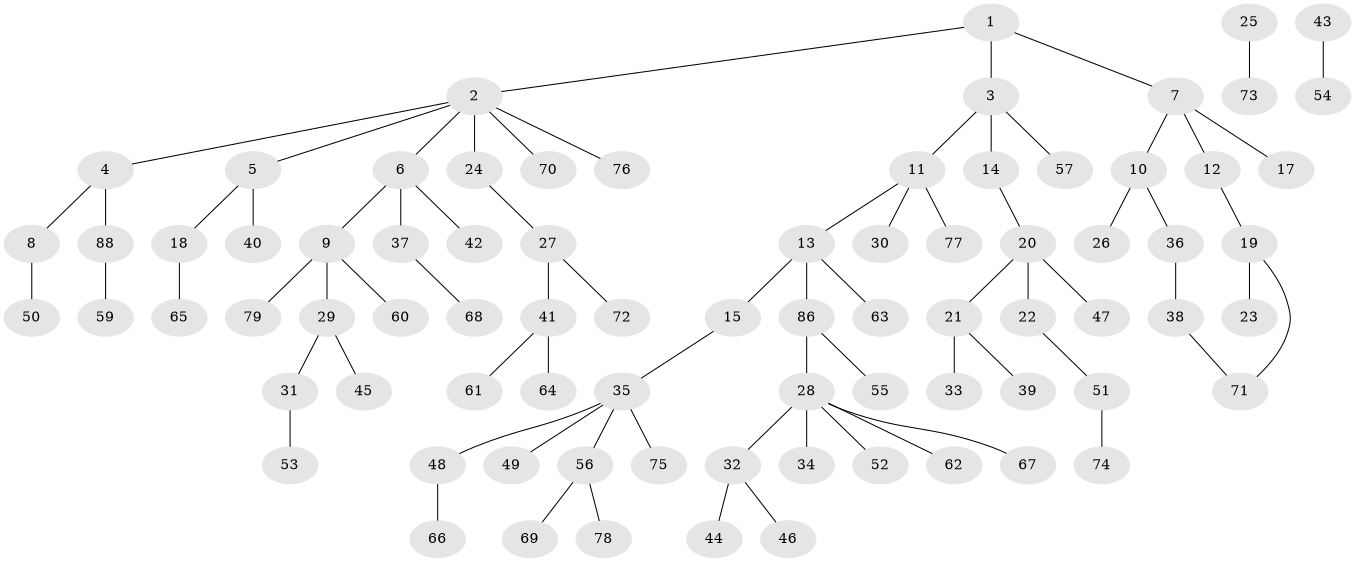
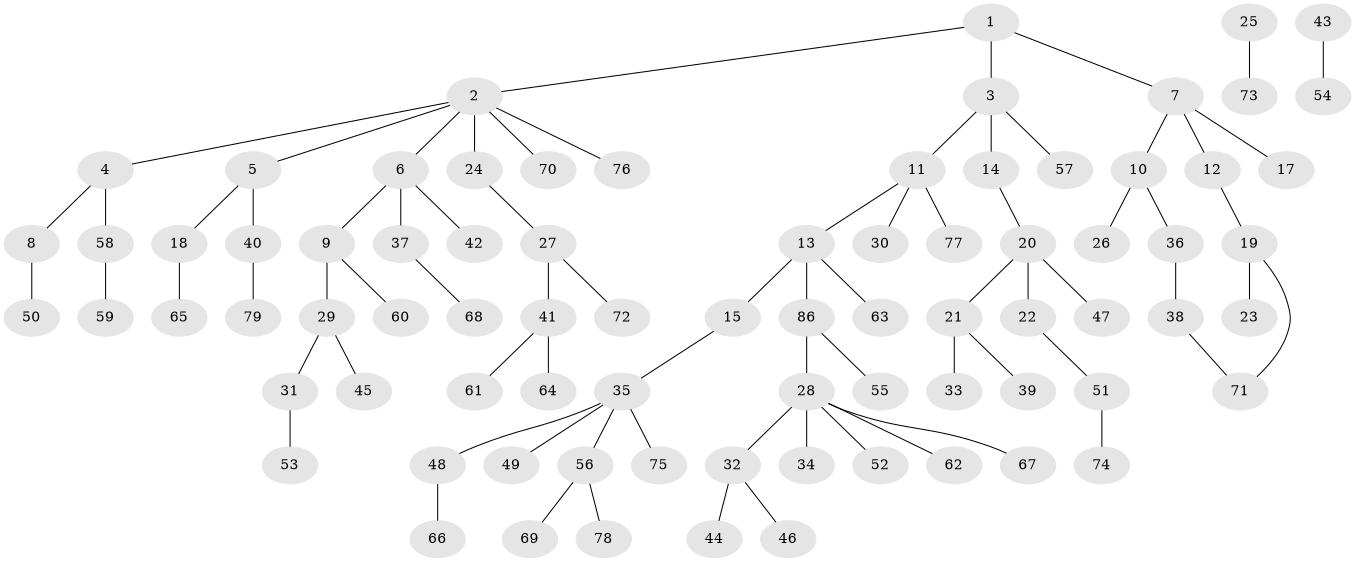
(106, 244) -> (106, 244)
(290, 281) -> (253, 281)
